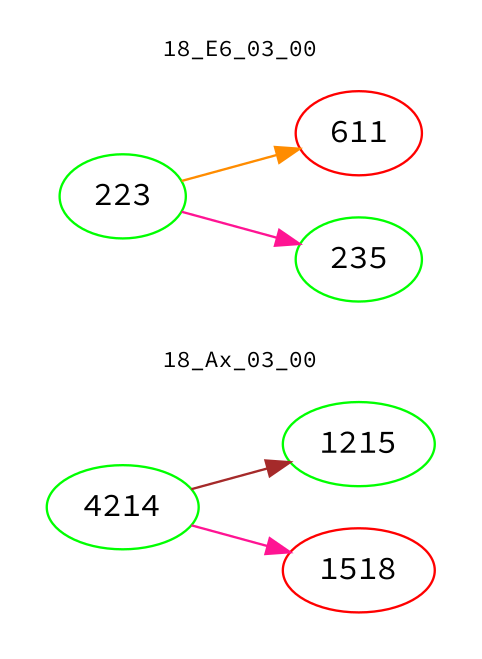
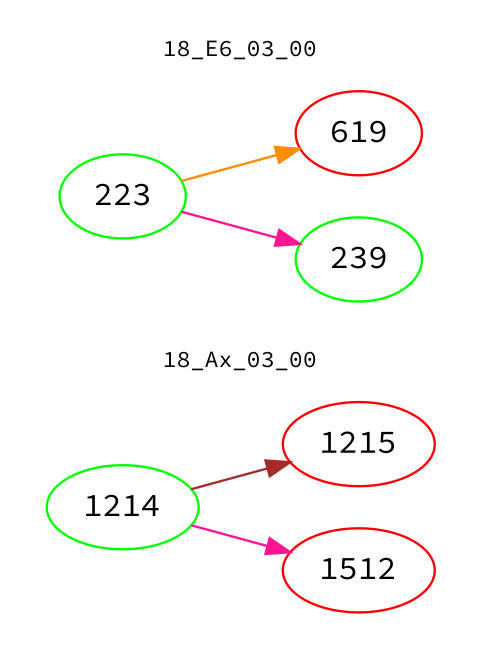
(359, 133) -> (359, 133)
(359, 259) -> (359, 259)
(359, 444) -> (359, 444)
(123, 507) -> (123, 507)
(359, 570) -> (359, 570)
